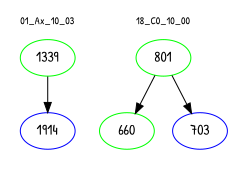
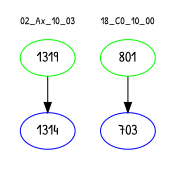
(48, 22) -> (48, 22)
(48, 58) -> (48, 58)
(48, 131) -> (48, 131)
(127, 131) -> none
